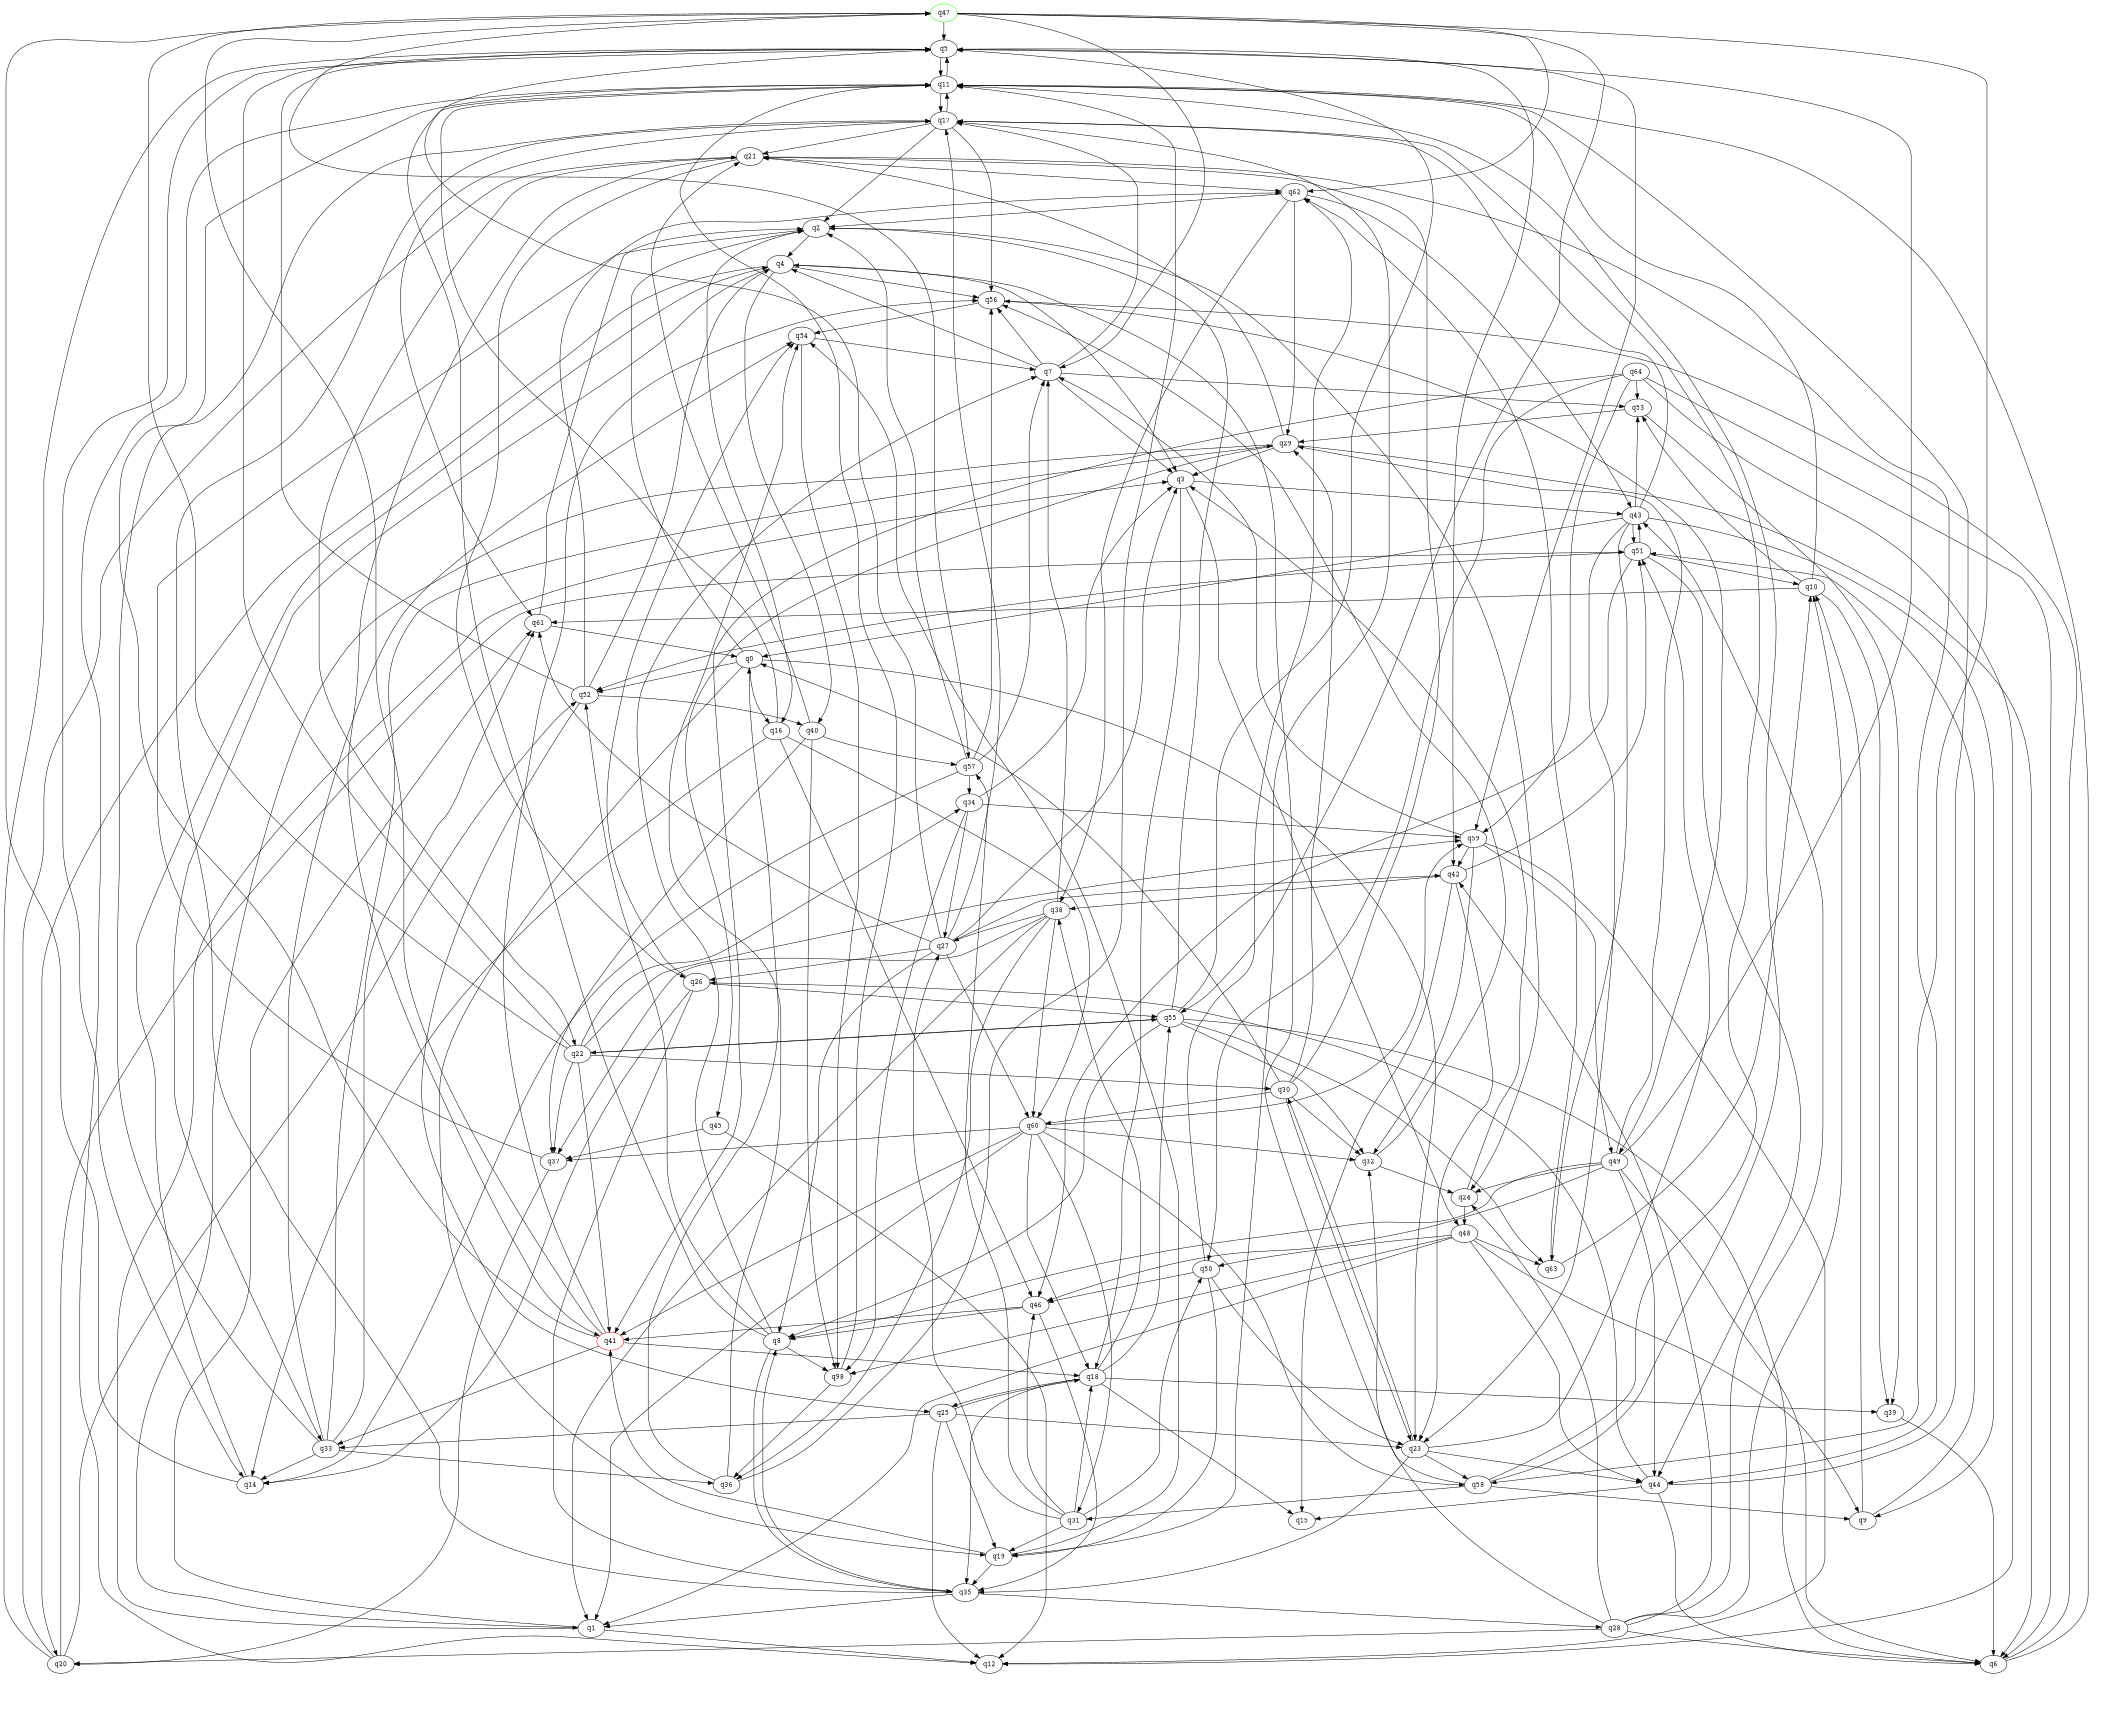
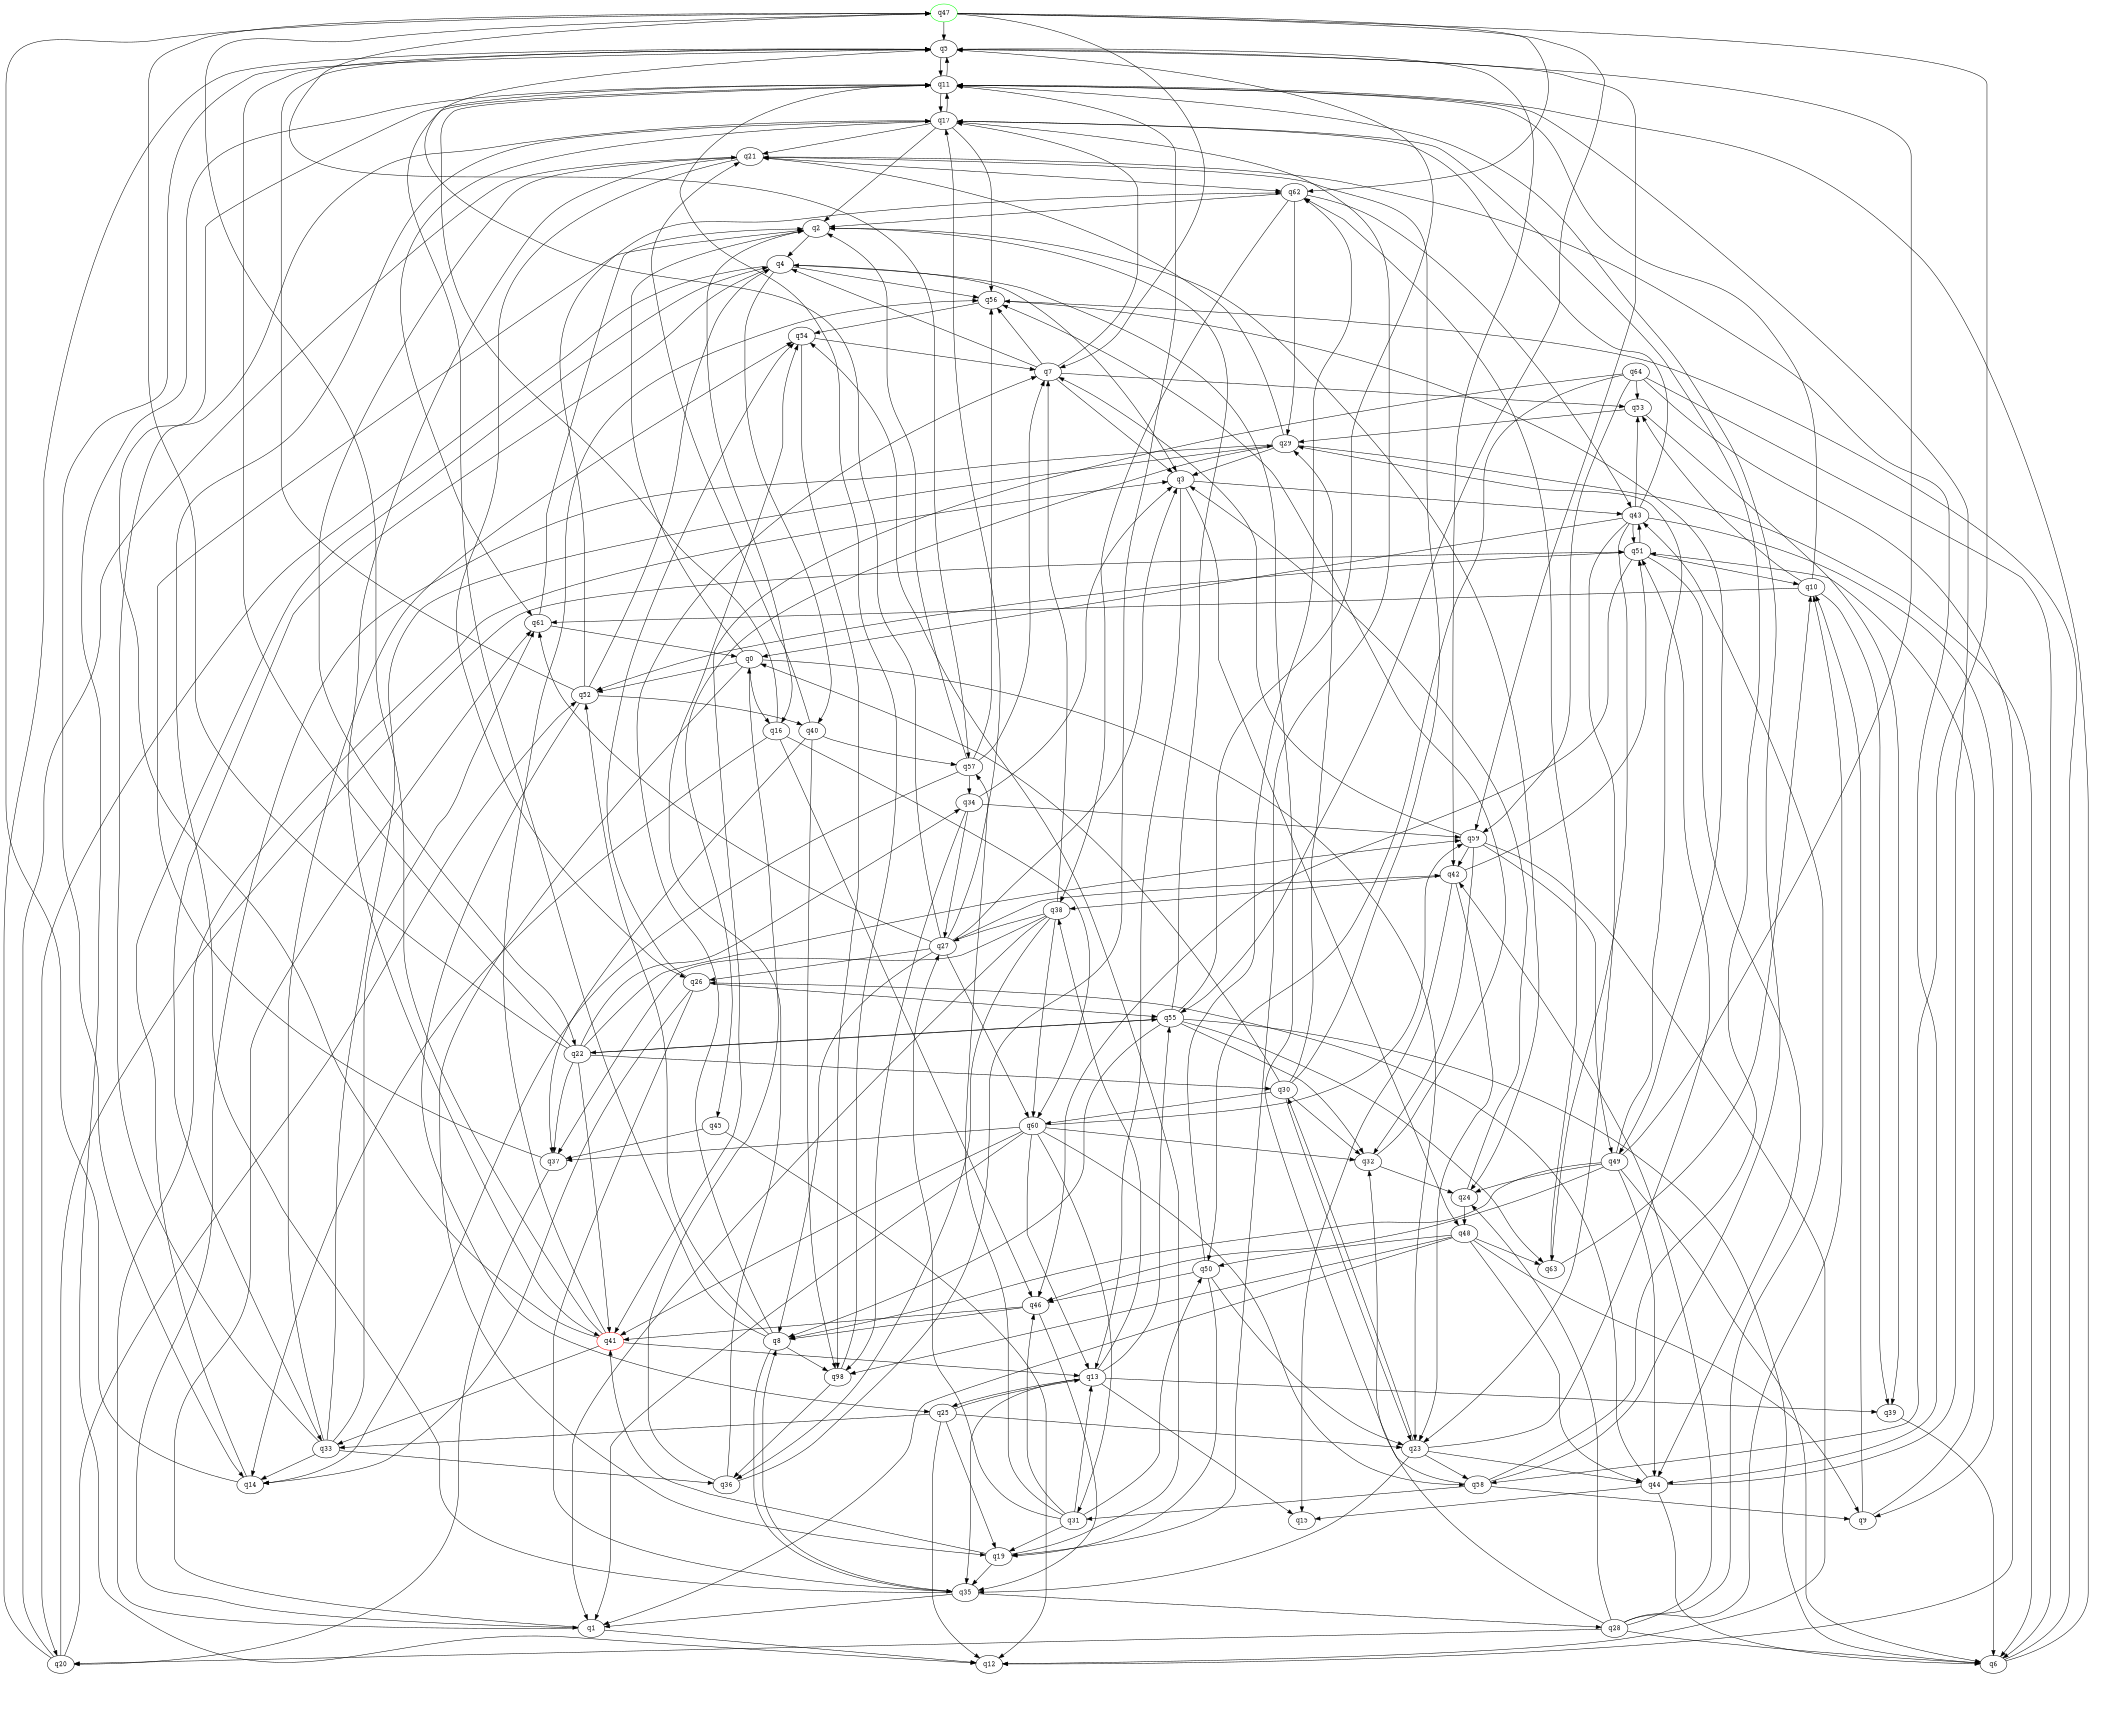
(1092, 1377) -> (1092, 1377)
